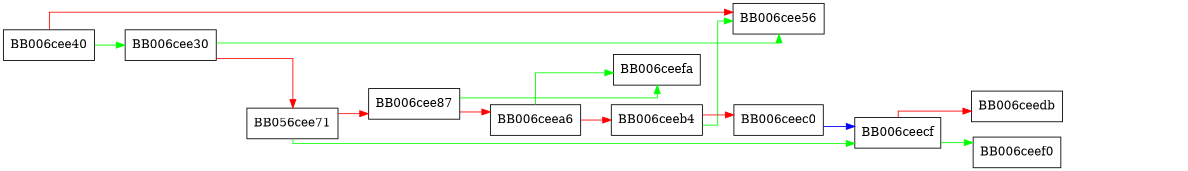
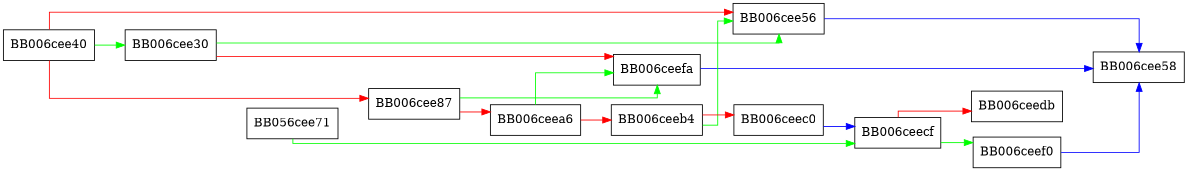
(275, 58) -> (411, 56)
none -> (1139, 67)
(349, 114) -> (186, 98)
